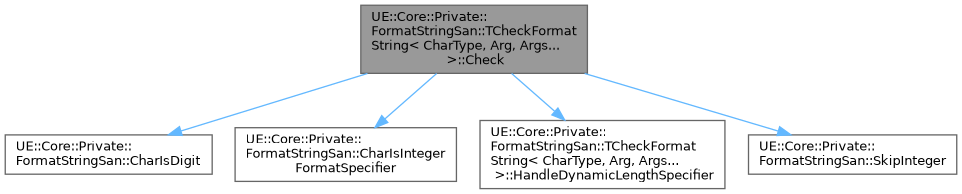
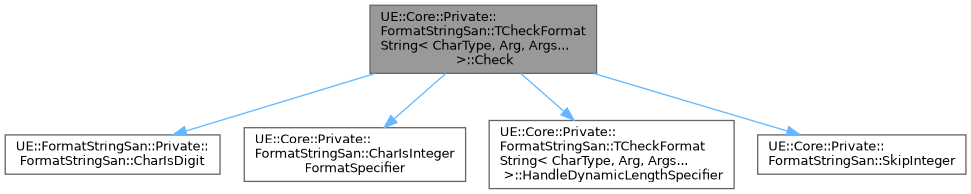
(109, 155) -> (113, 155)
